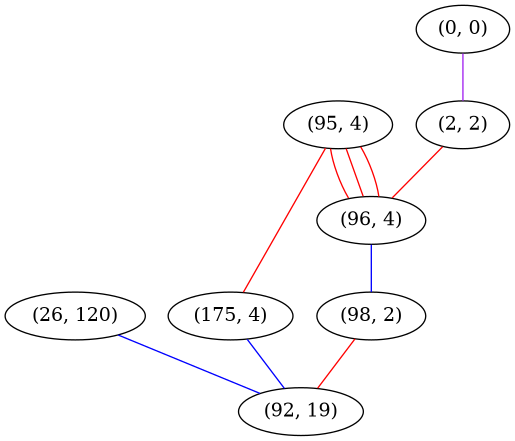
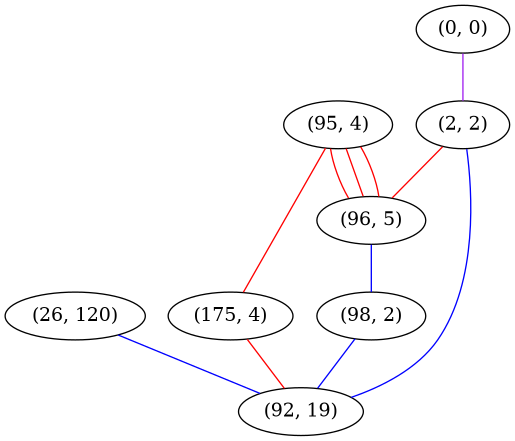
(371, 220) -> (371, 220)
none -> (457, 299)
(266, 364) -> (266, 364)
(336, 364) -> (336, 364)
